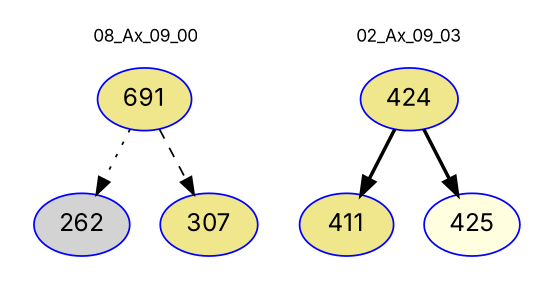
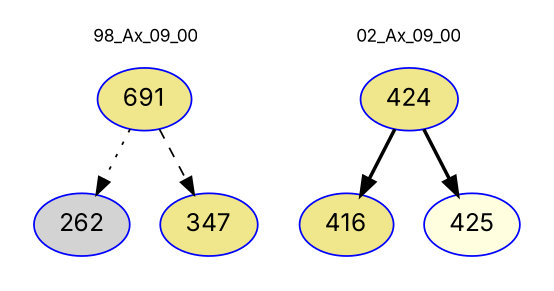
(146, 37) -> (146, 37)
(409, 37) -> (409, 37)
(209, 225) -> (209, 225)
(347, 225) -> (347, 225)
